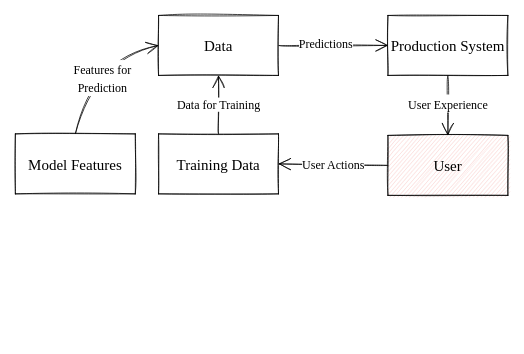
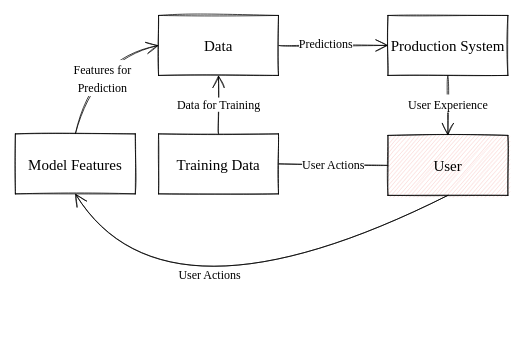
(283, 164) -> (283, 164)
none -> (255, 264)
